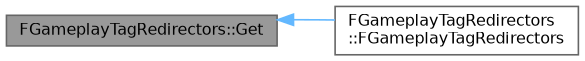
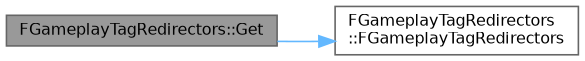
(314, 20) -> (298, 41)
